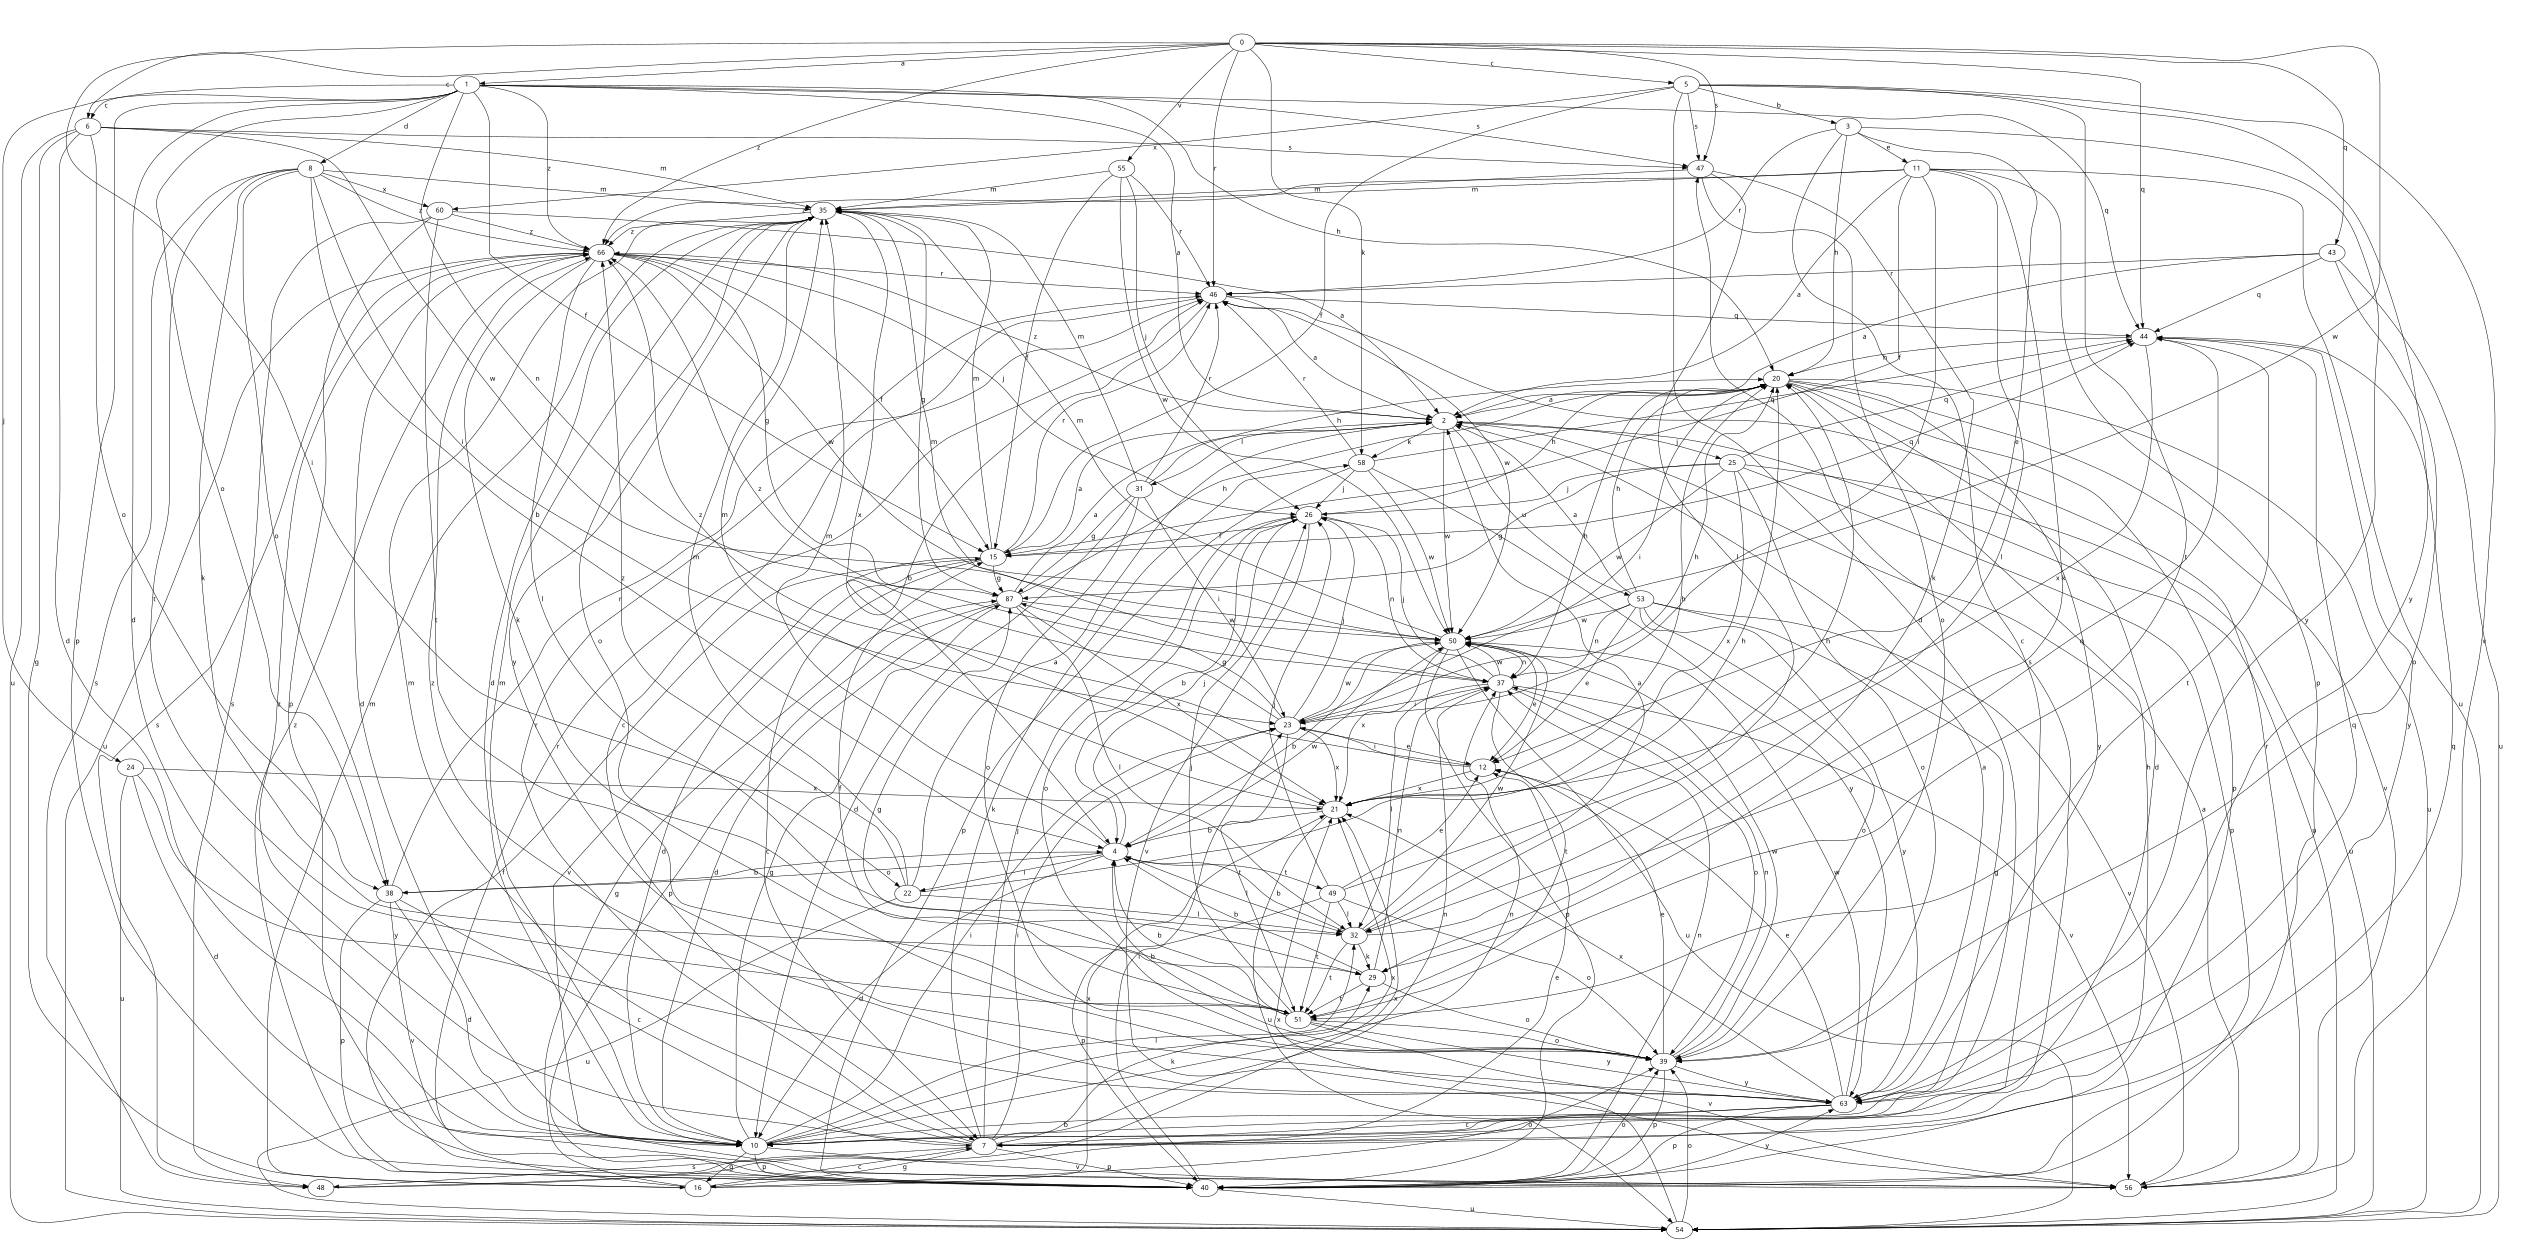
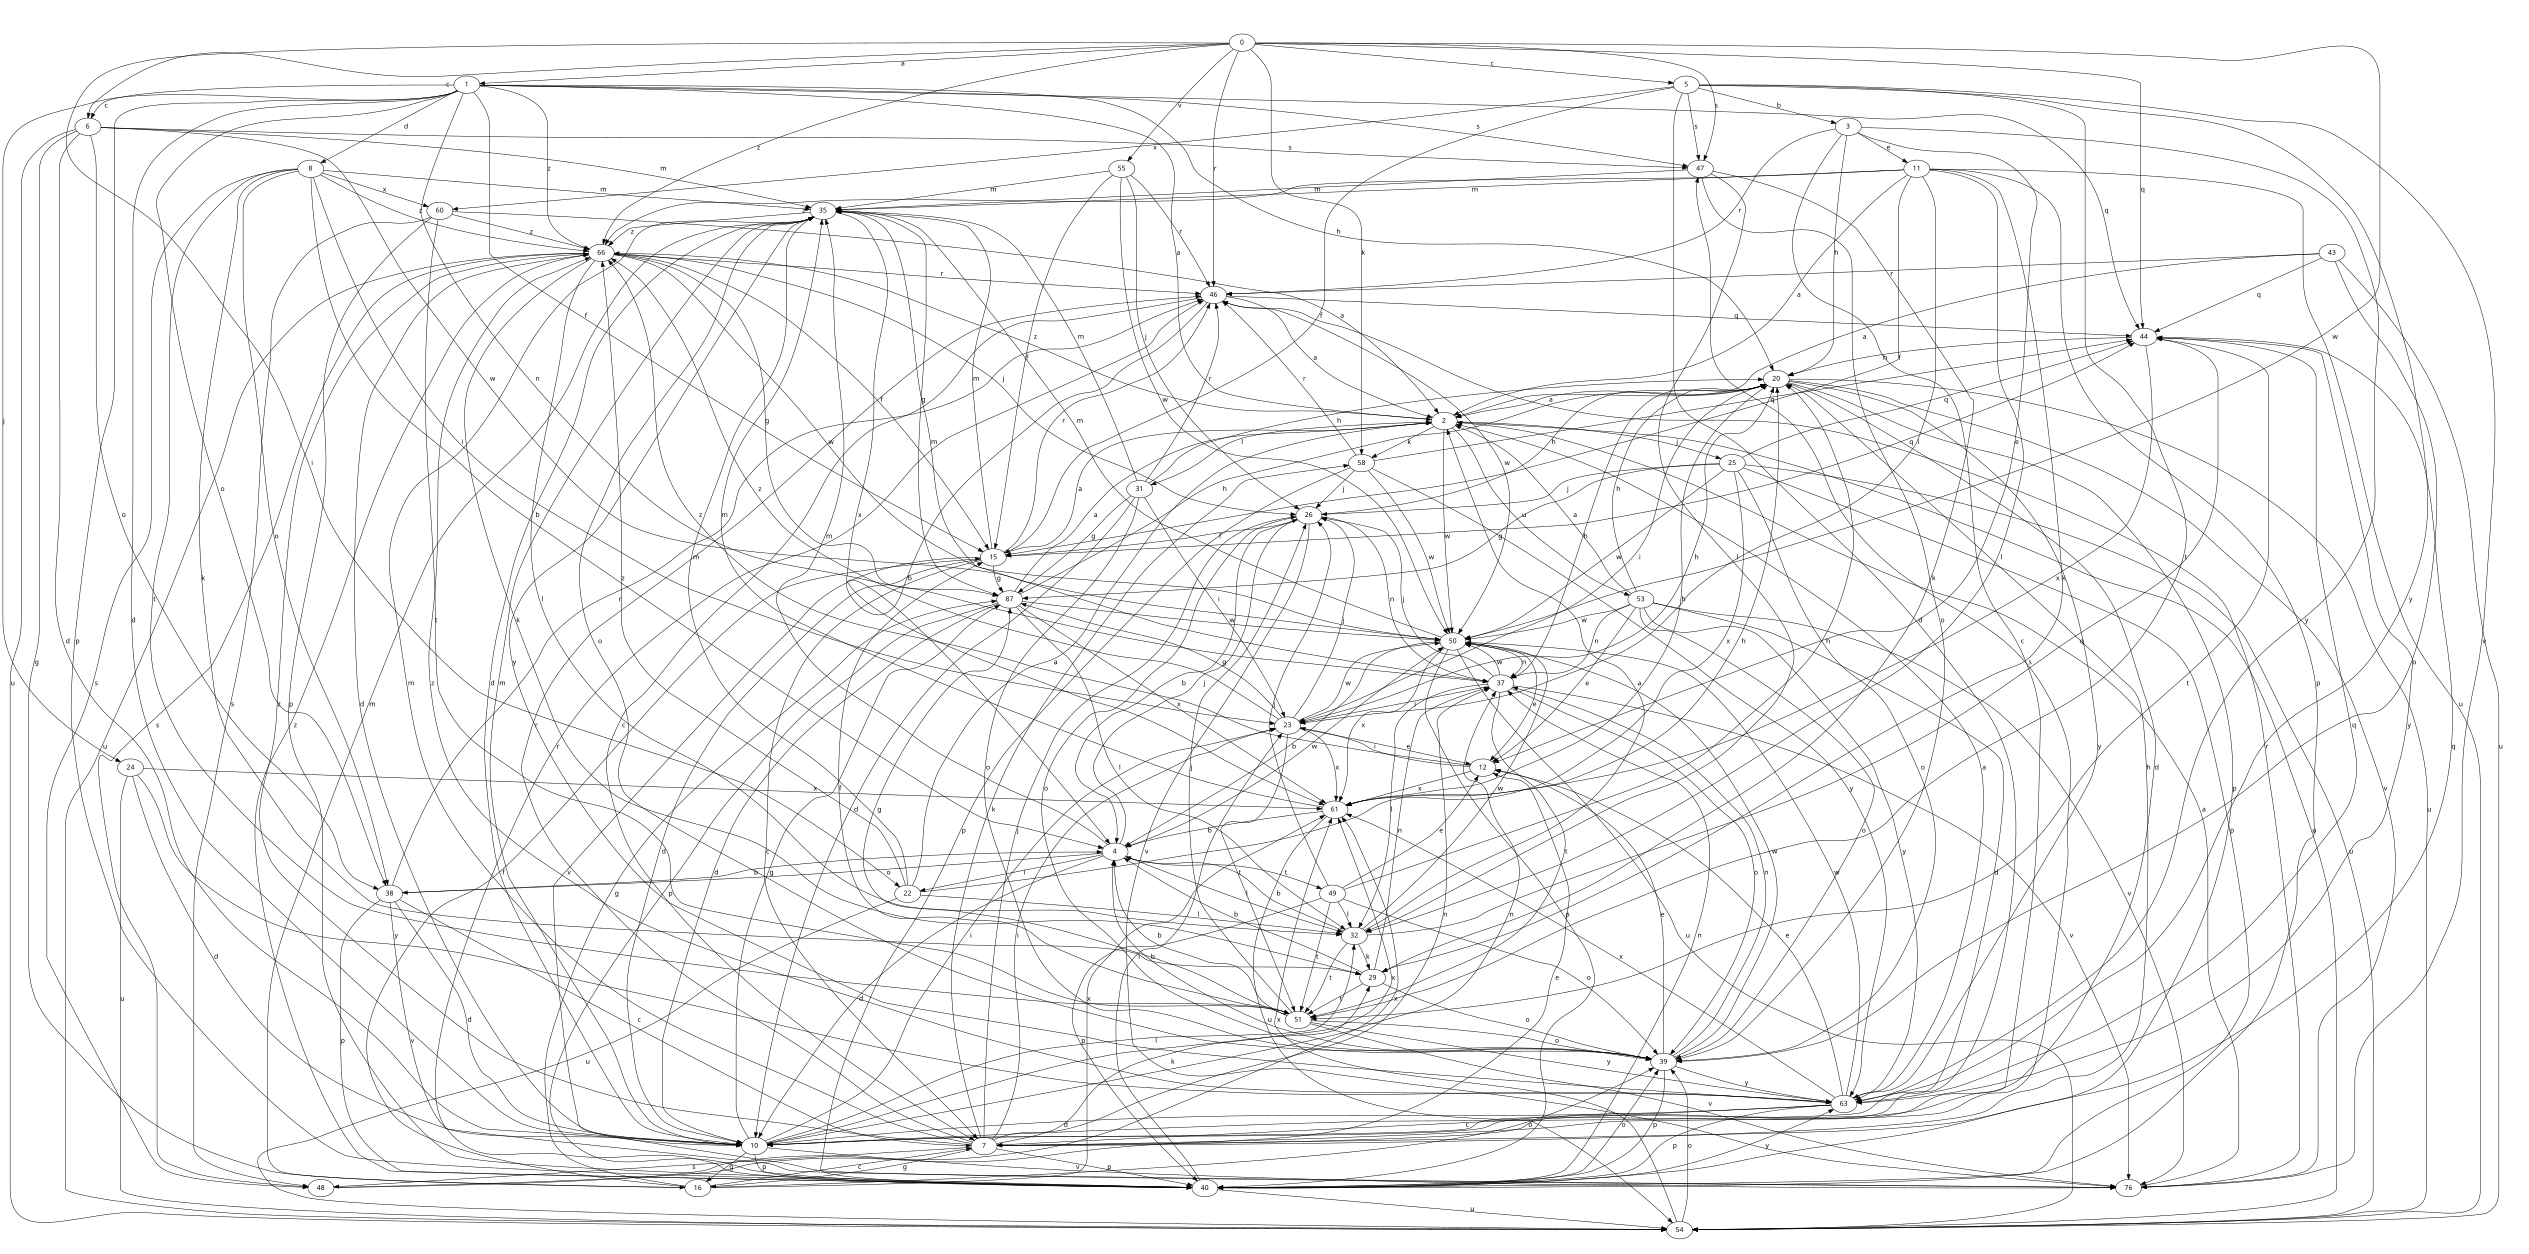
(2116, 58) -> none
(1335, 810) -> (1335, 810)
(1996, 873) -> (1996, 873)
(1066, 1125) -> (1066, 1125)
(2129, 1188) -> (2129, 1188)
